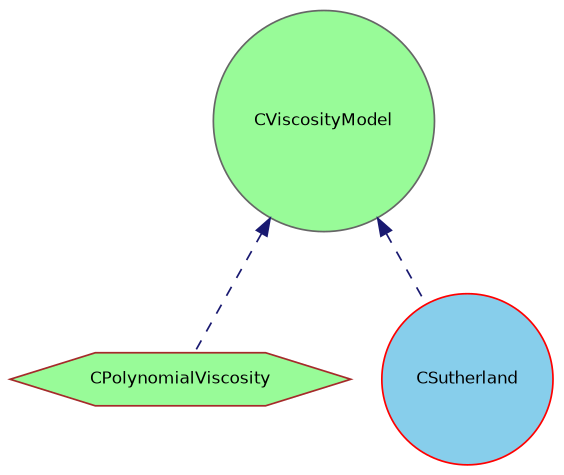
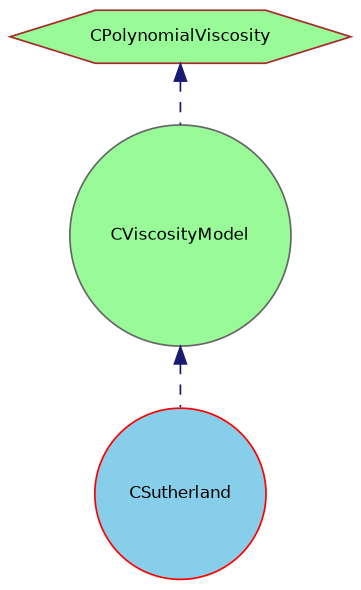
(228, 293) -> (180, 103)
